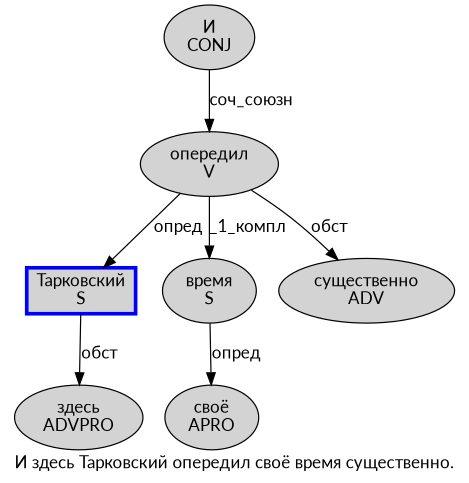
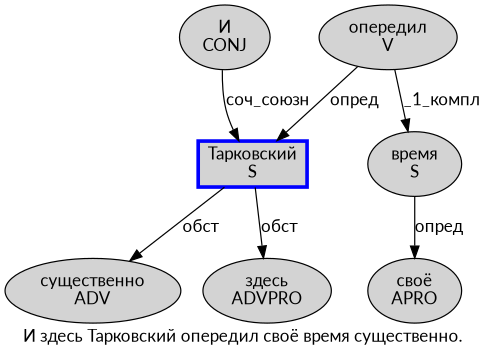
(209, 94) -> (224, 101)
(292, 219) -> (182, 220)
